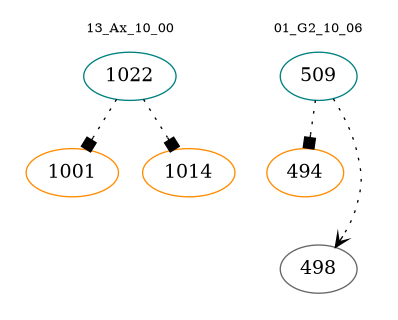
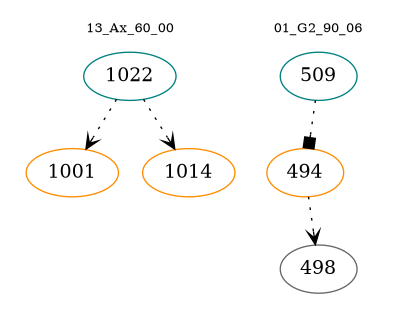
(131, 29) -> (131, 29)
(319, 29) -> (319, 29)
(105, 118) -> (105, 118)
(156, 118) -> (156, 118)
(360, 167) -> (311, 214)
